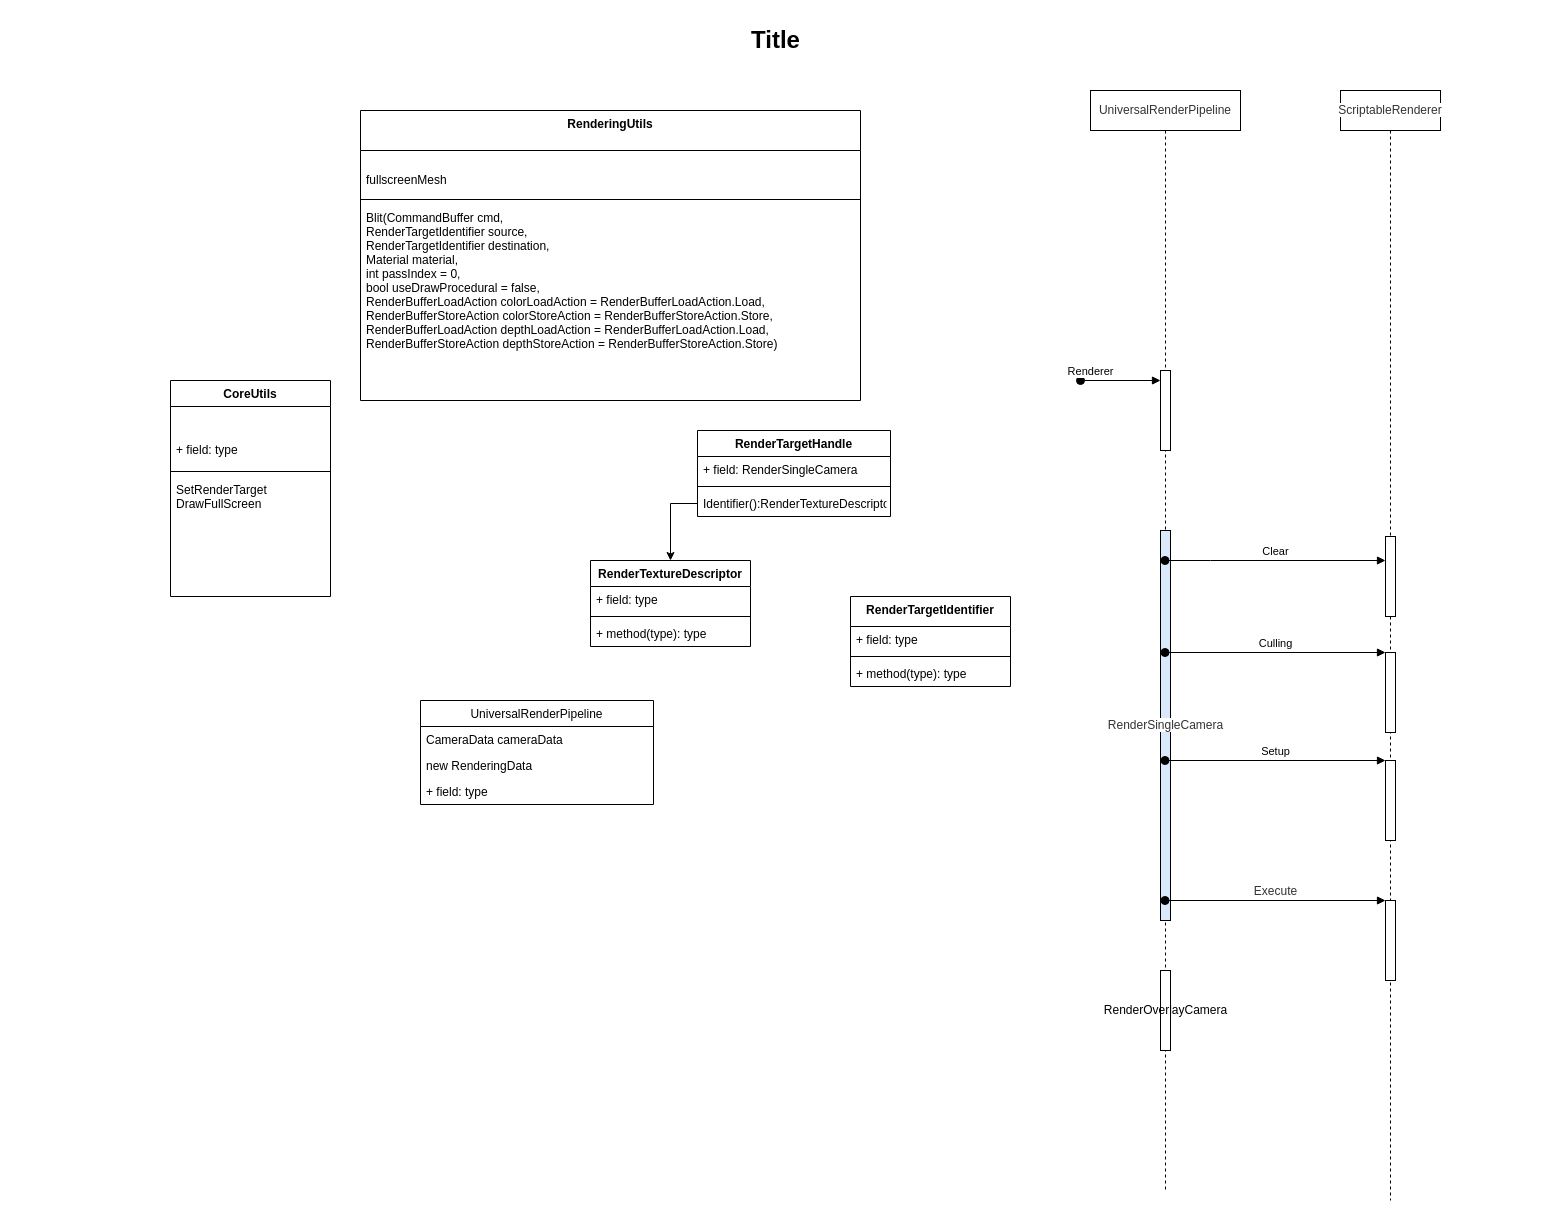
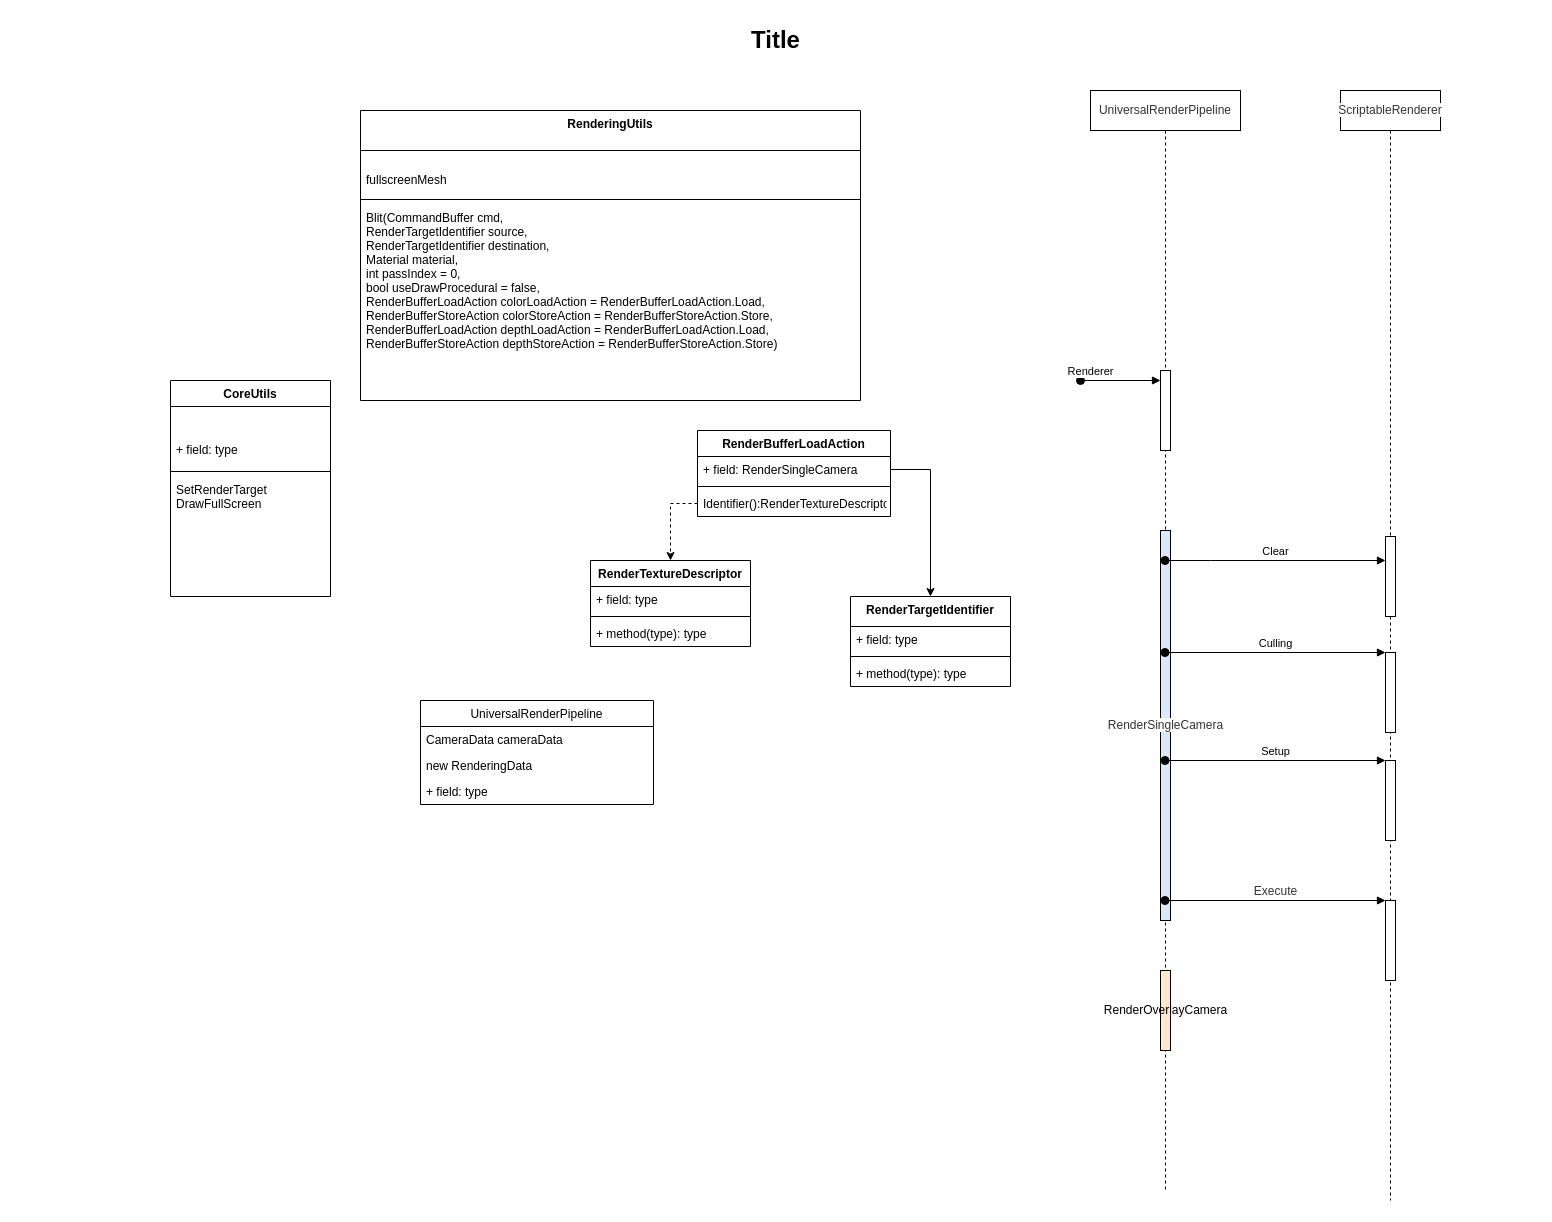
(794, 444) -> (794, 444)
none -> (931, 510)
(671, 517) -> (671, 517)
(1166, 1011) -> (1166, 1011)
